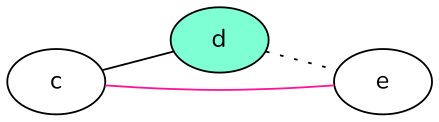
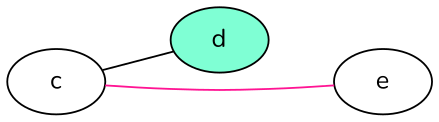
(301, 61) -> none
